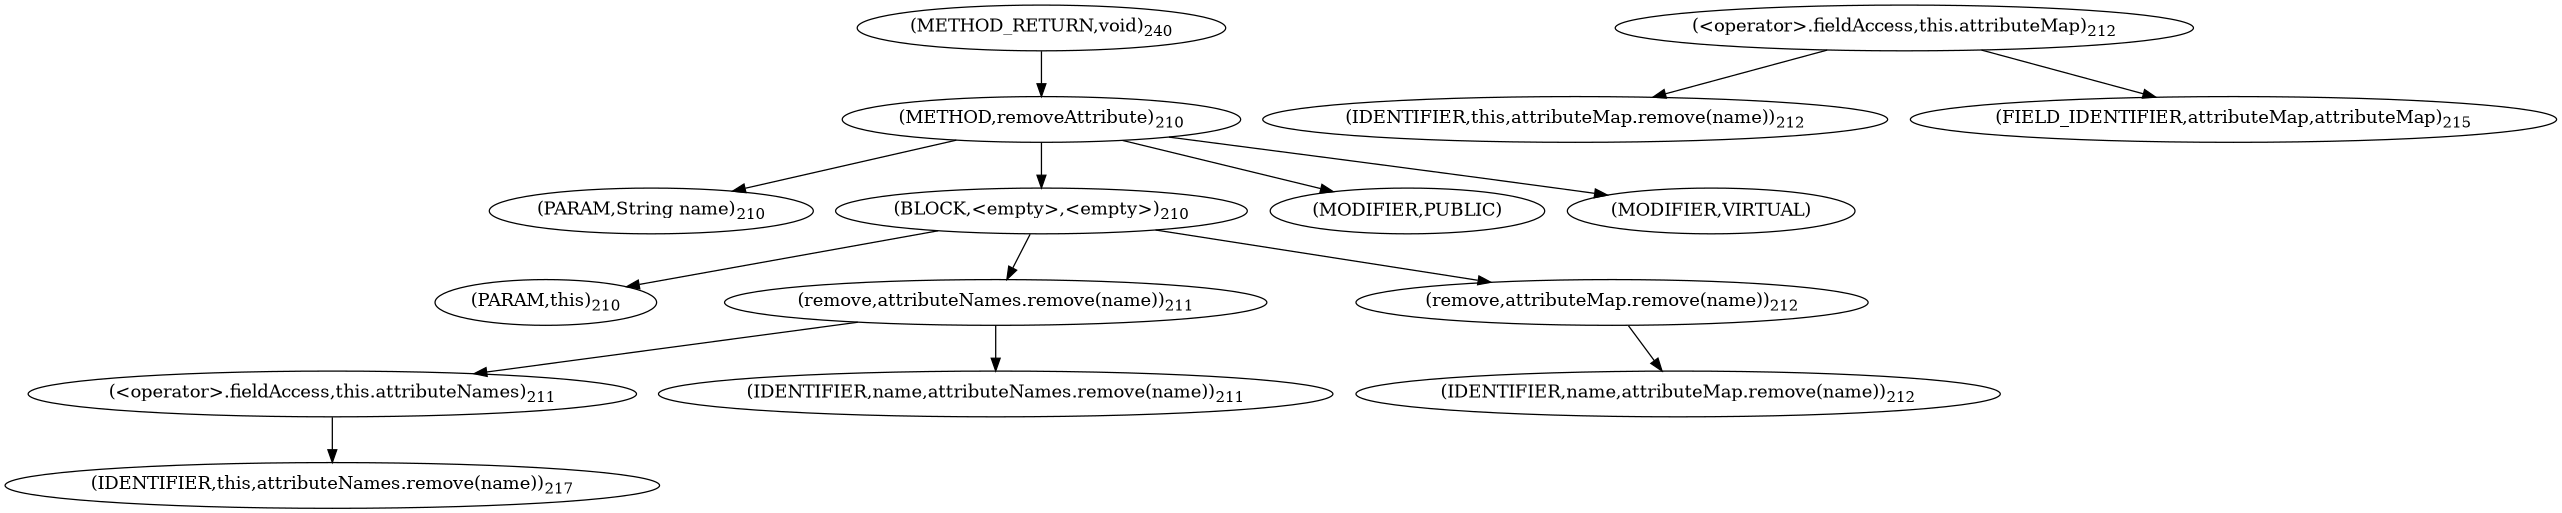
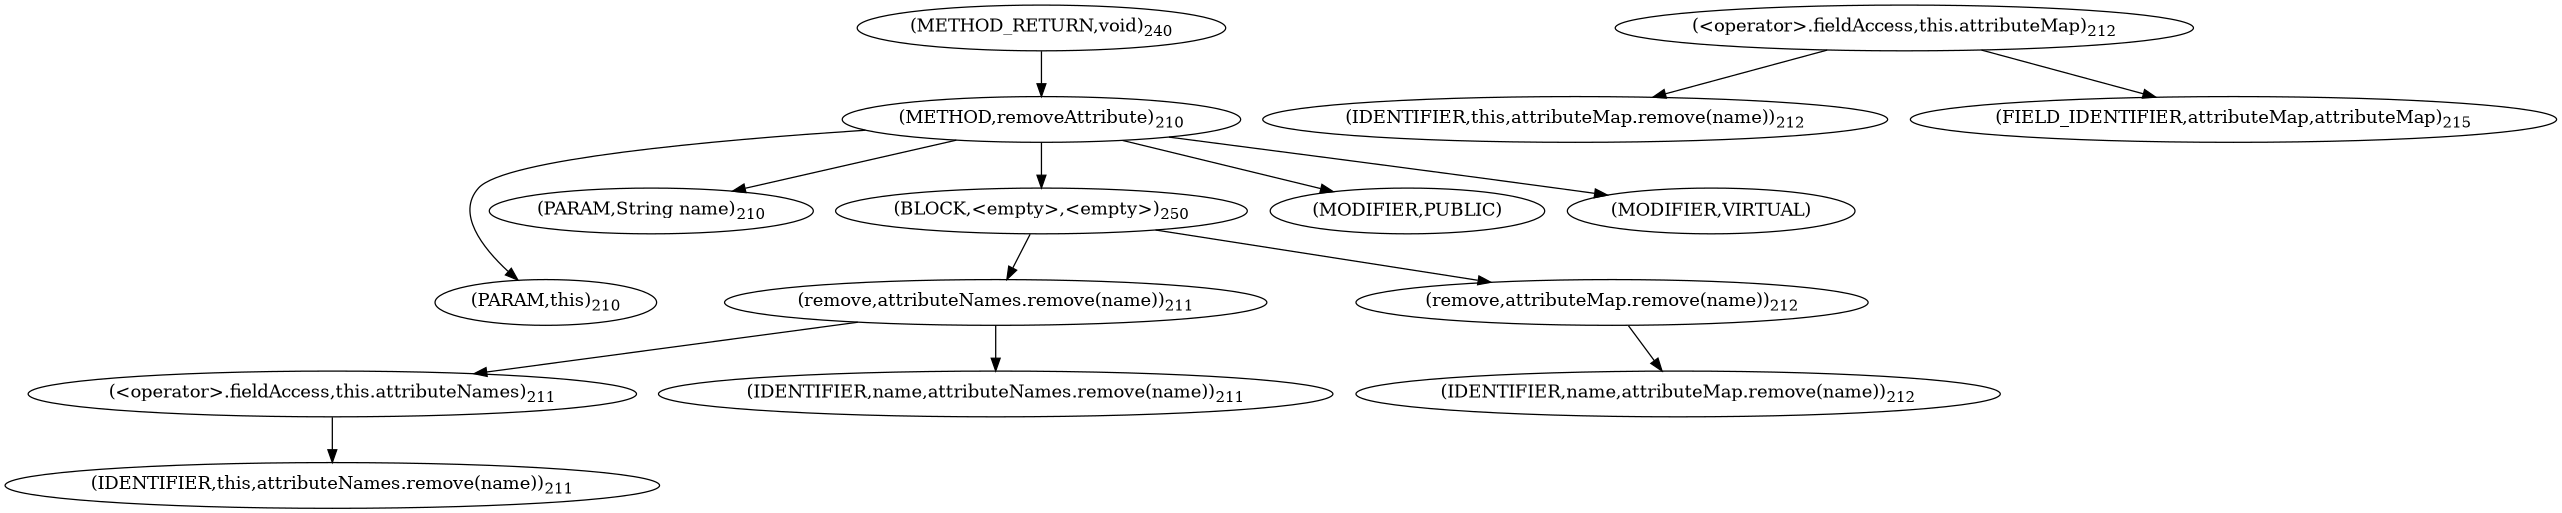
(1175, 209) -> (1175, 209)
(789, 258) -> (621, 153)
(559, 484) -> (559, 484)
